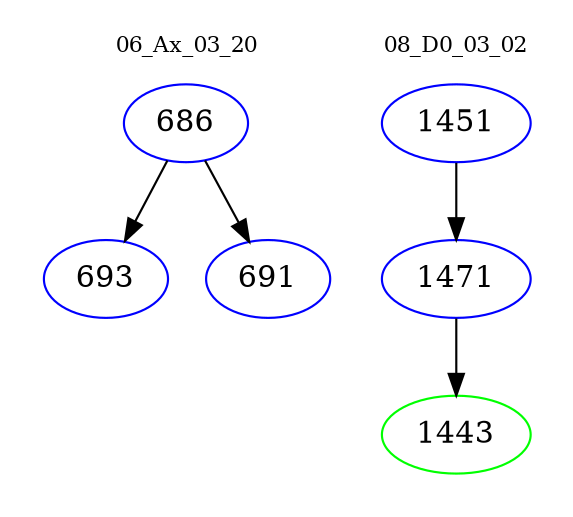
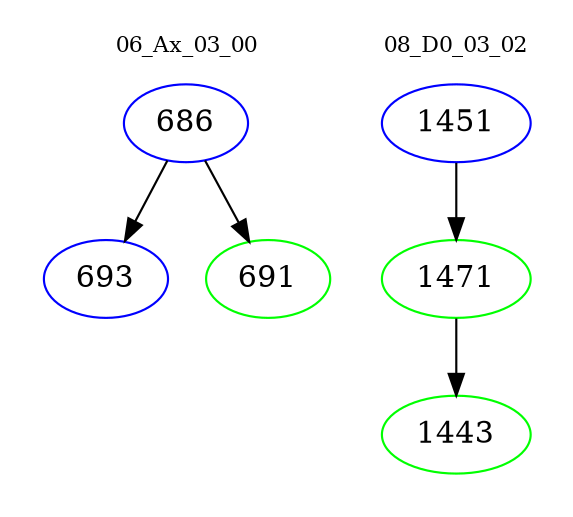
(187, 46) -> (187, 46)
(268, 279) -> (268, 279)
(456, 279) -> (456, 279)
